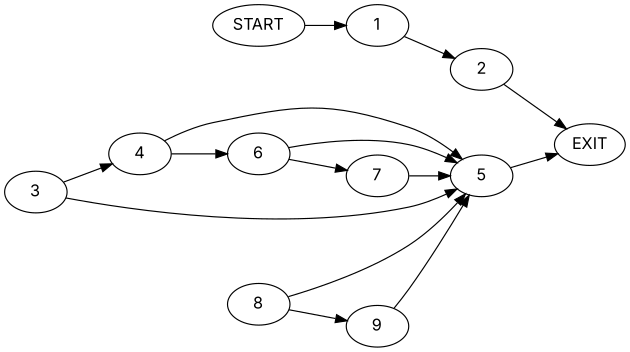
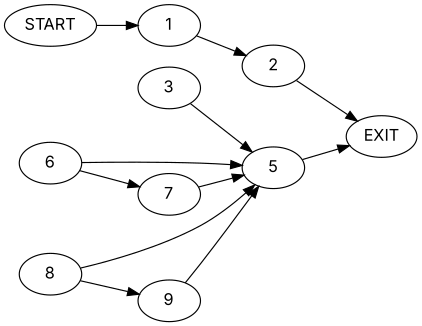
(140, 154) -> none
